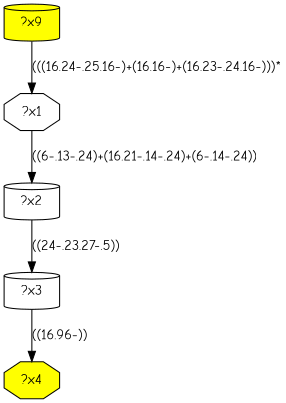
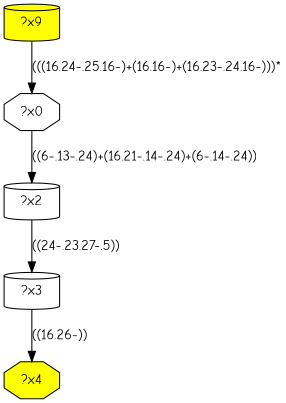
(32, 112) -> (32, 112)
(60, 336) -> (60, 336)
